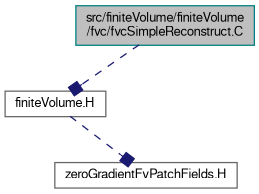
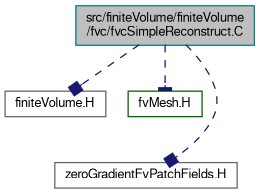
none -> (165, 104)
(95, 136) -> (217, 103)
